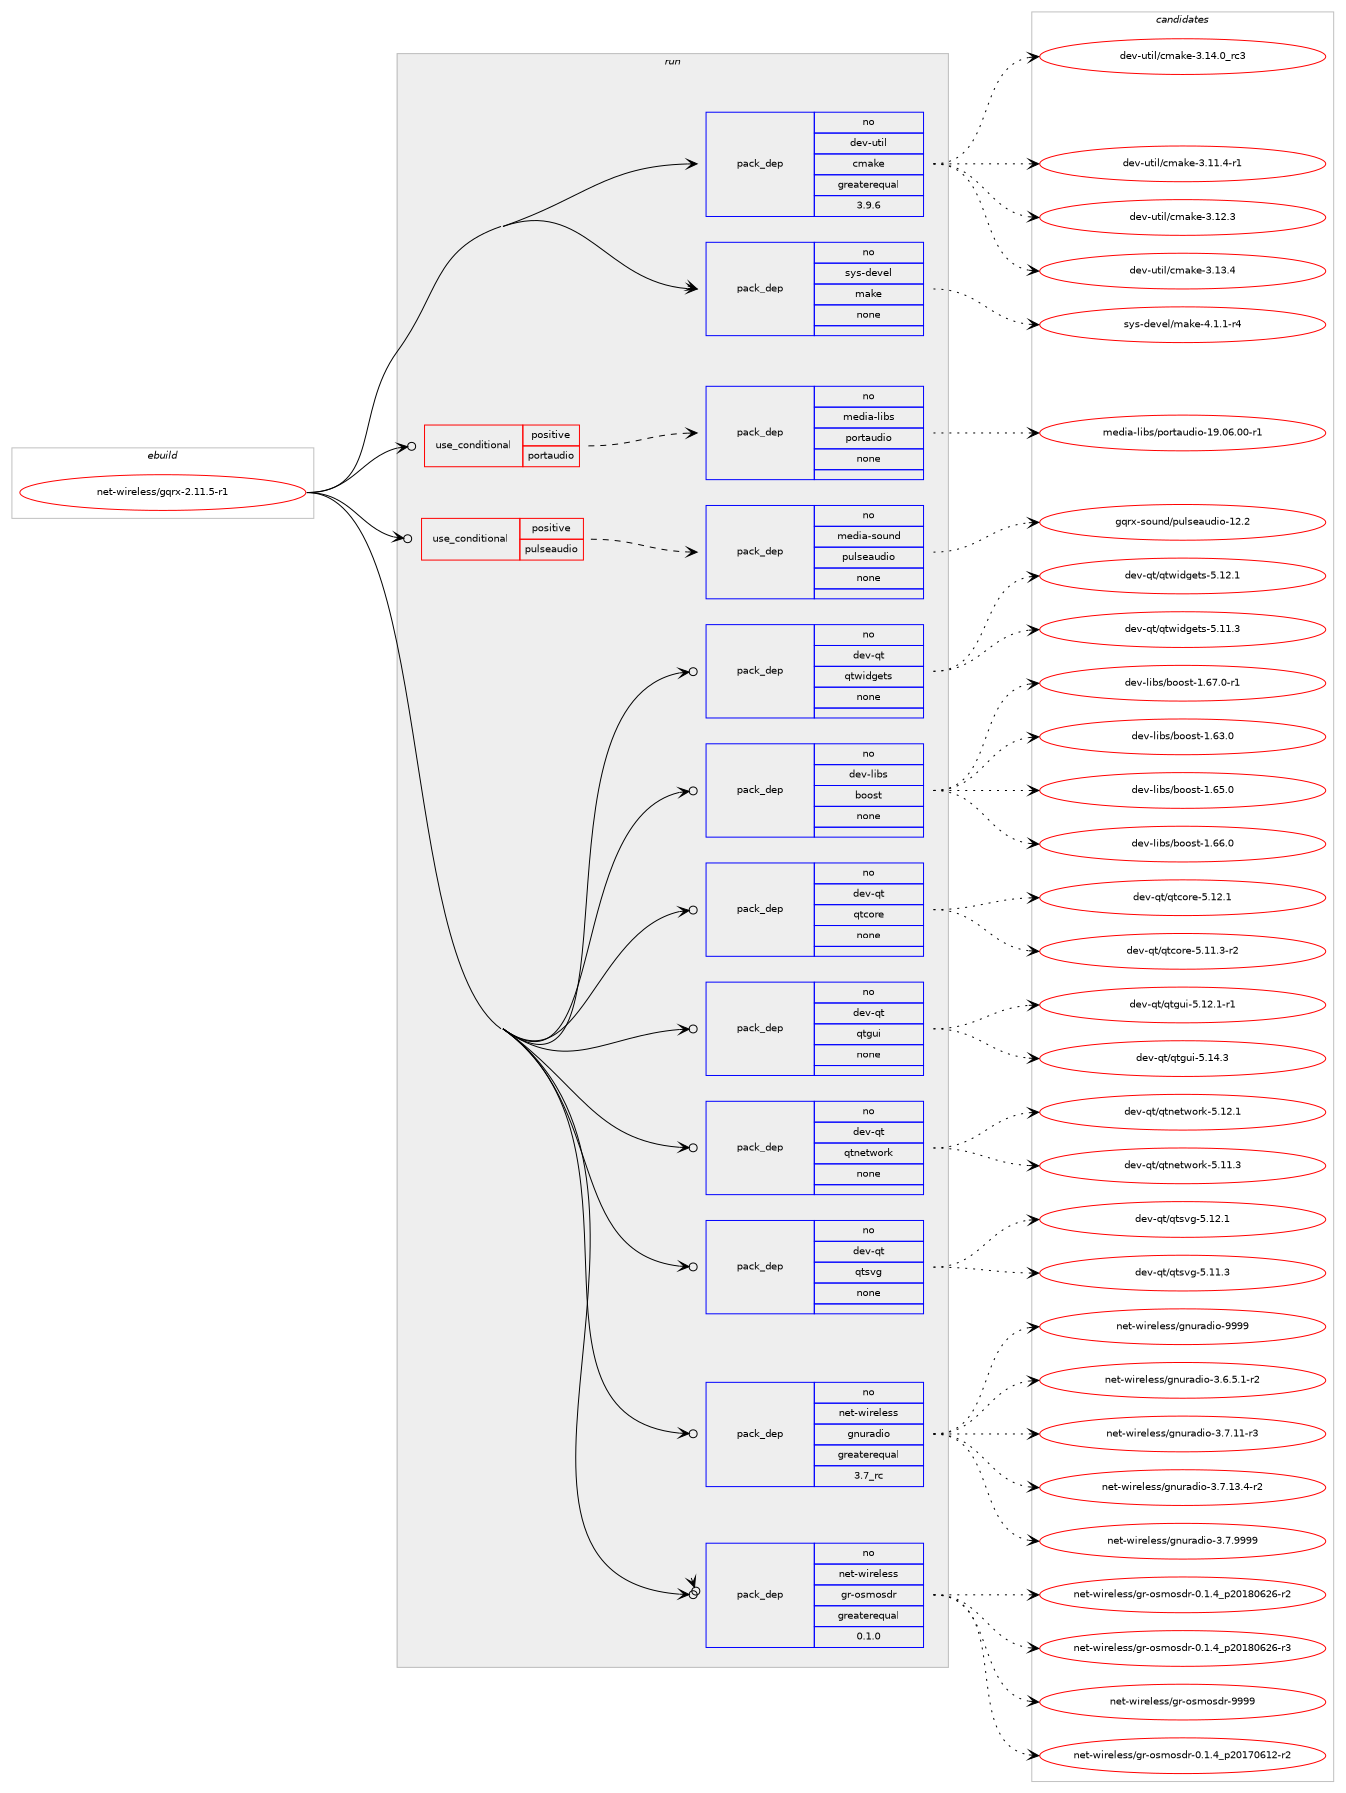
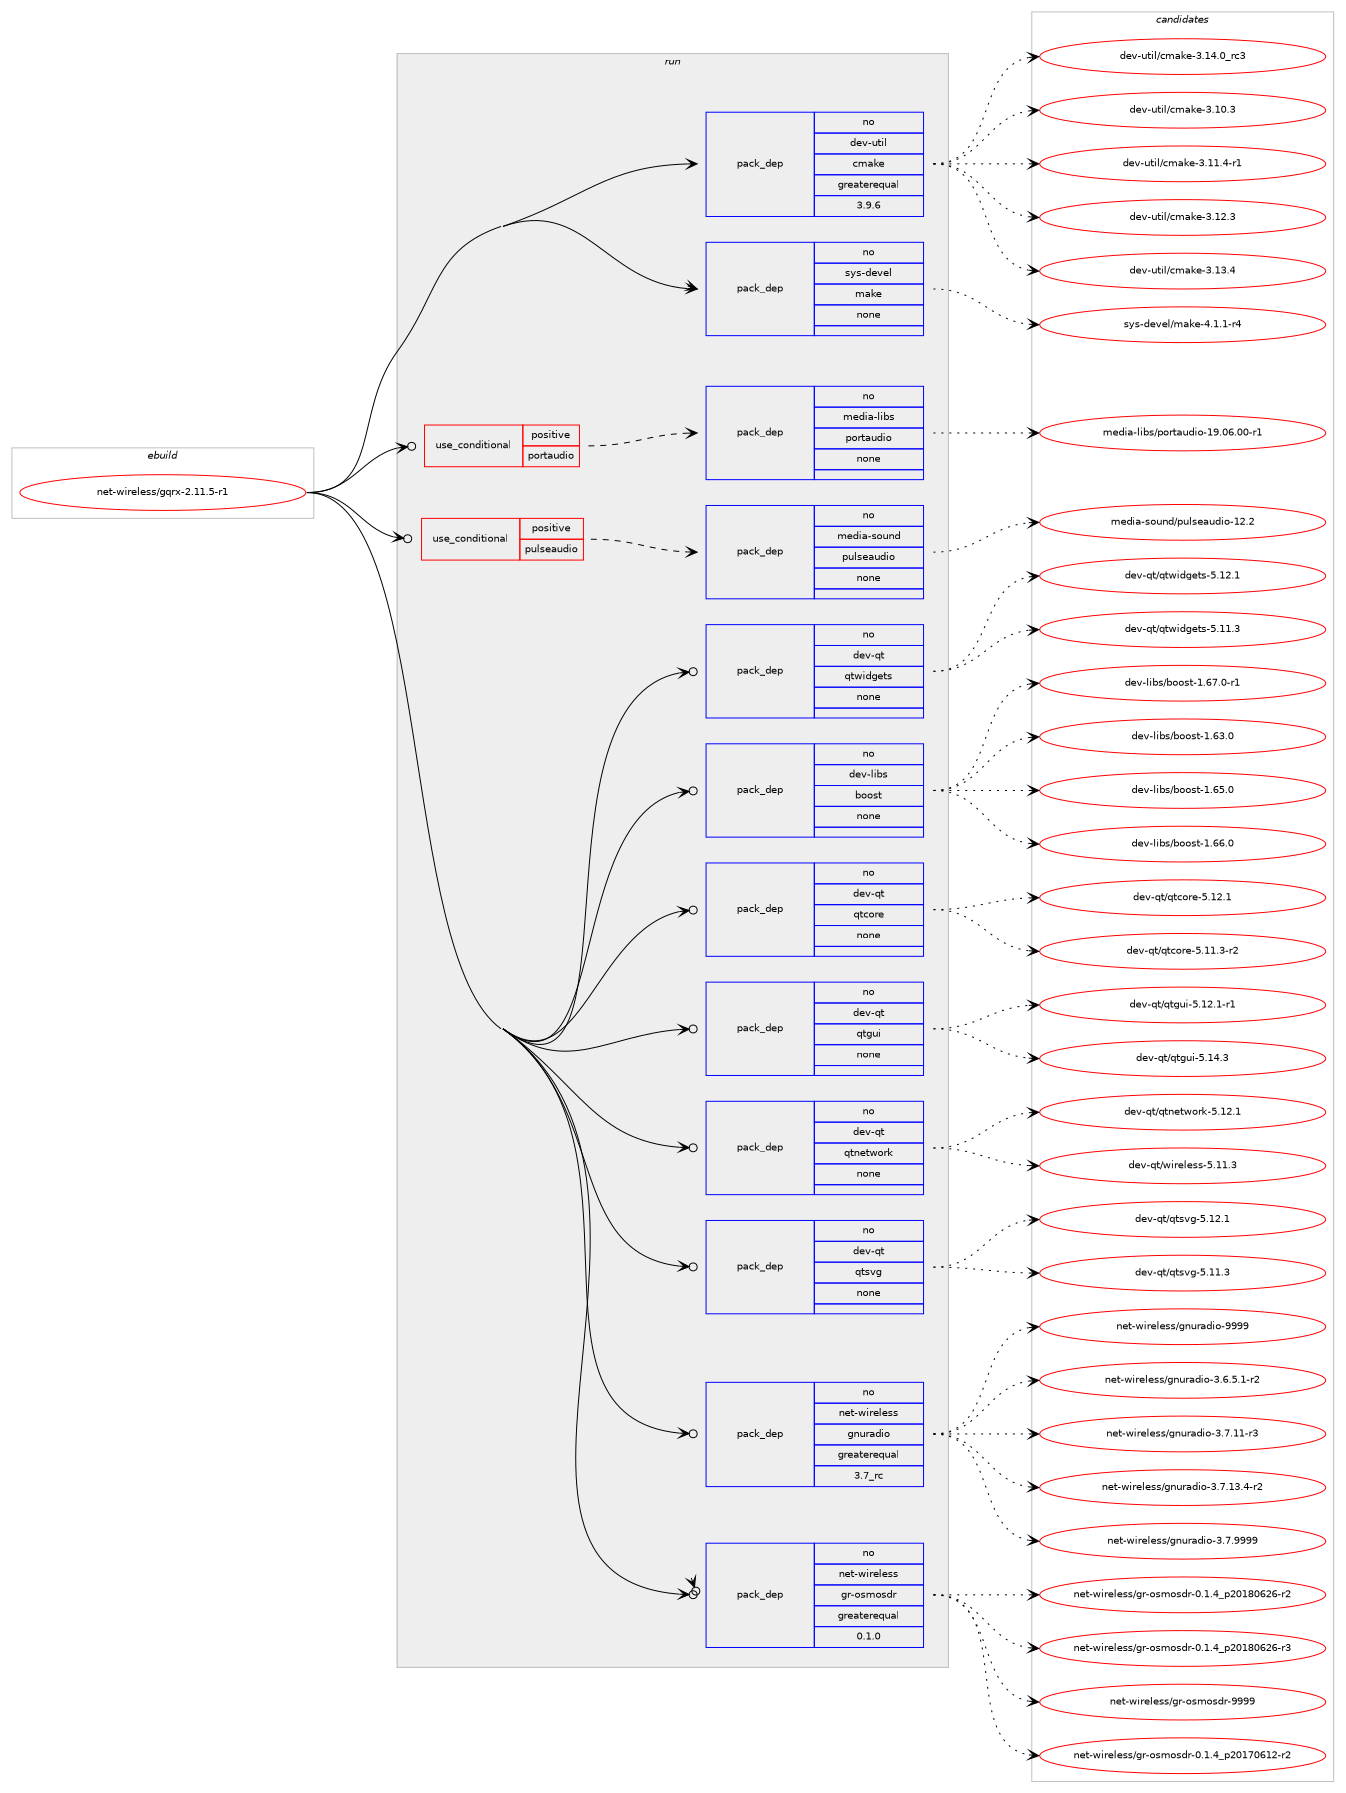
none -> (1183, 110)
(1183, 522) -> (1183, 522)
(1183, 1166) -> (1183, 1166)
